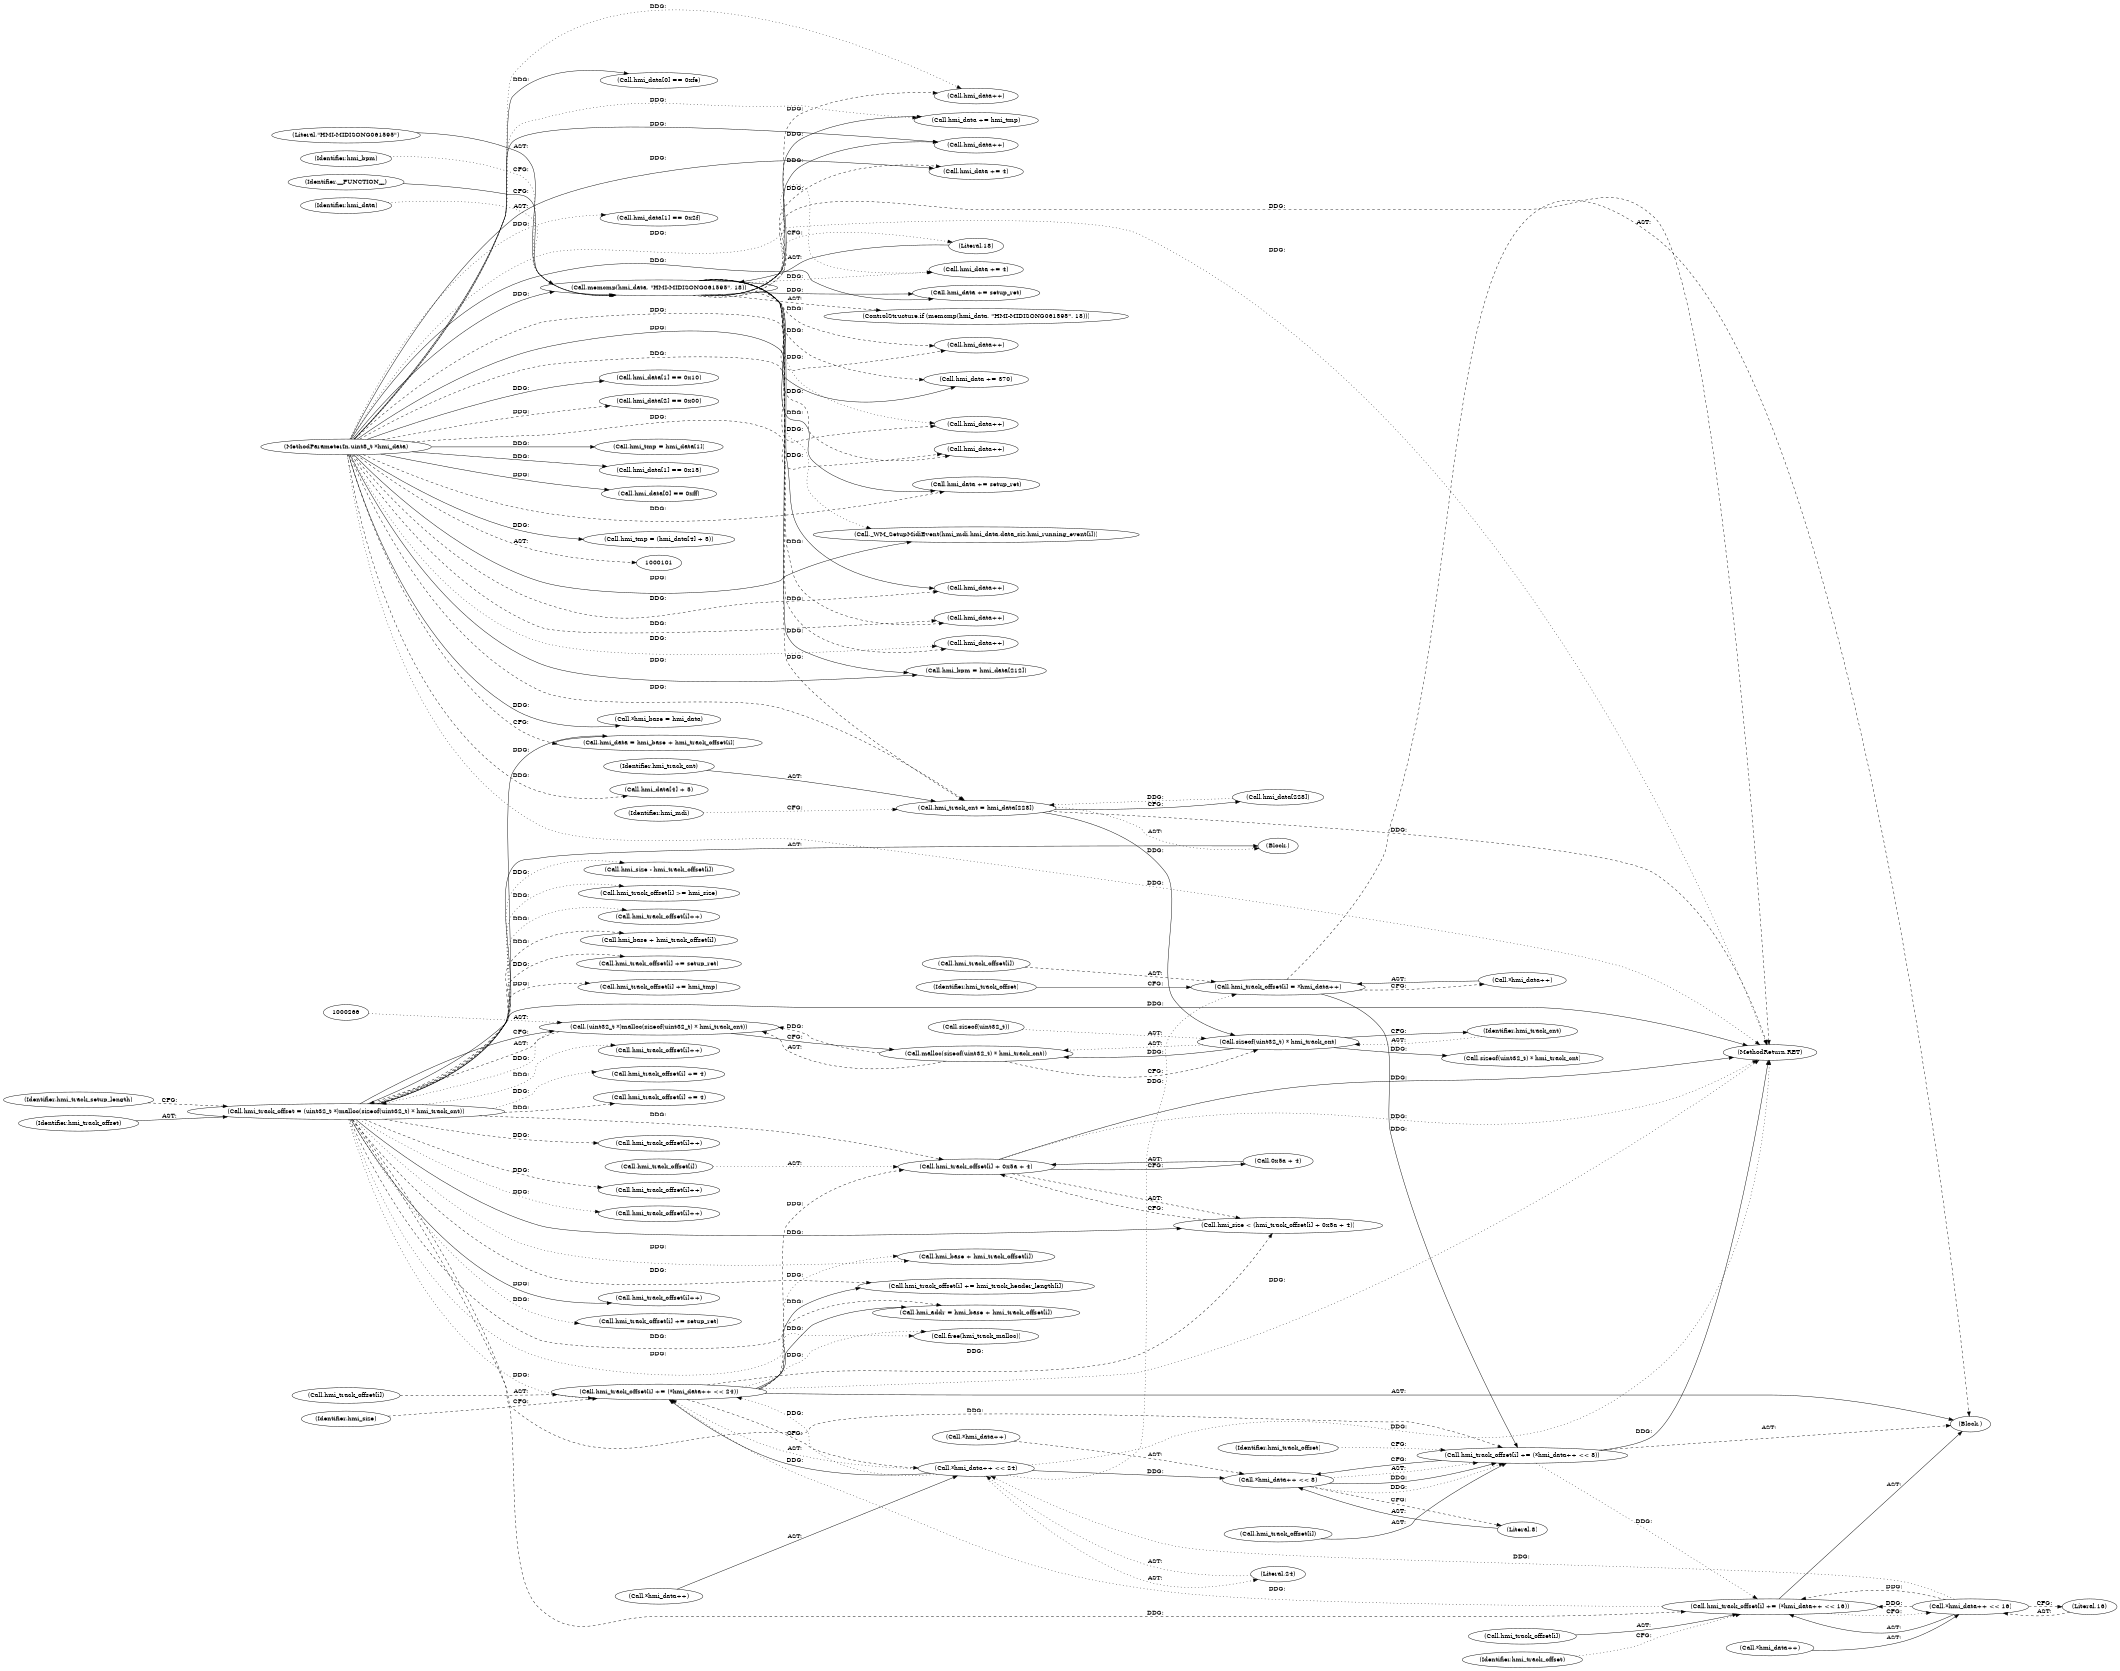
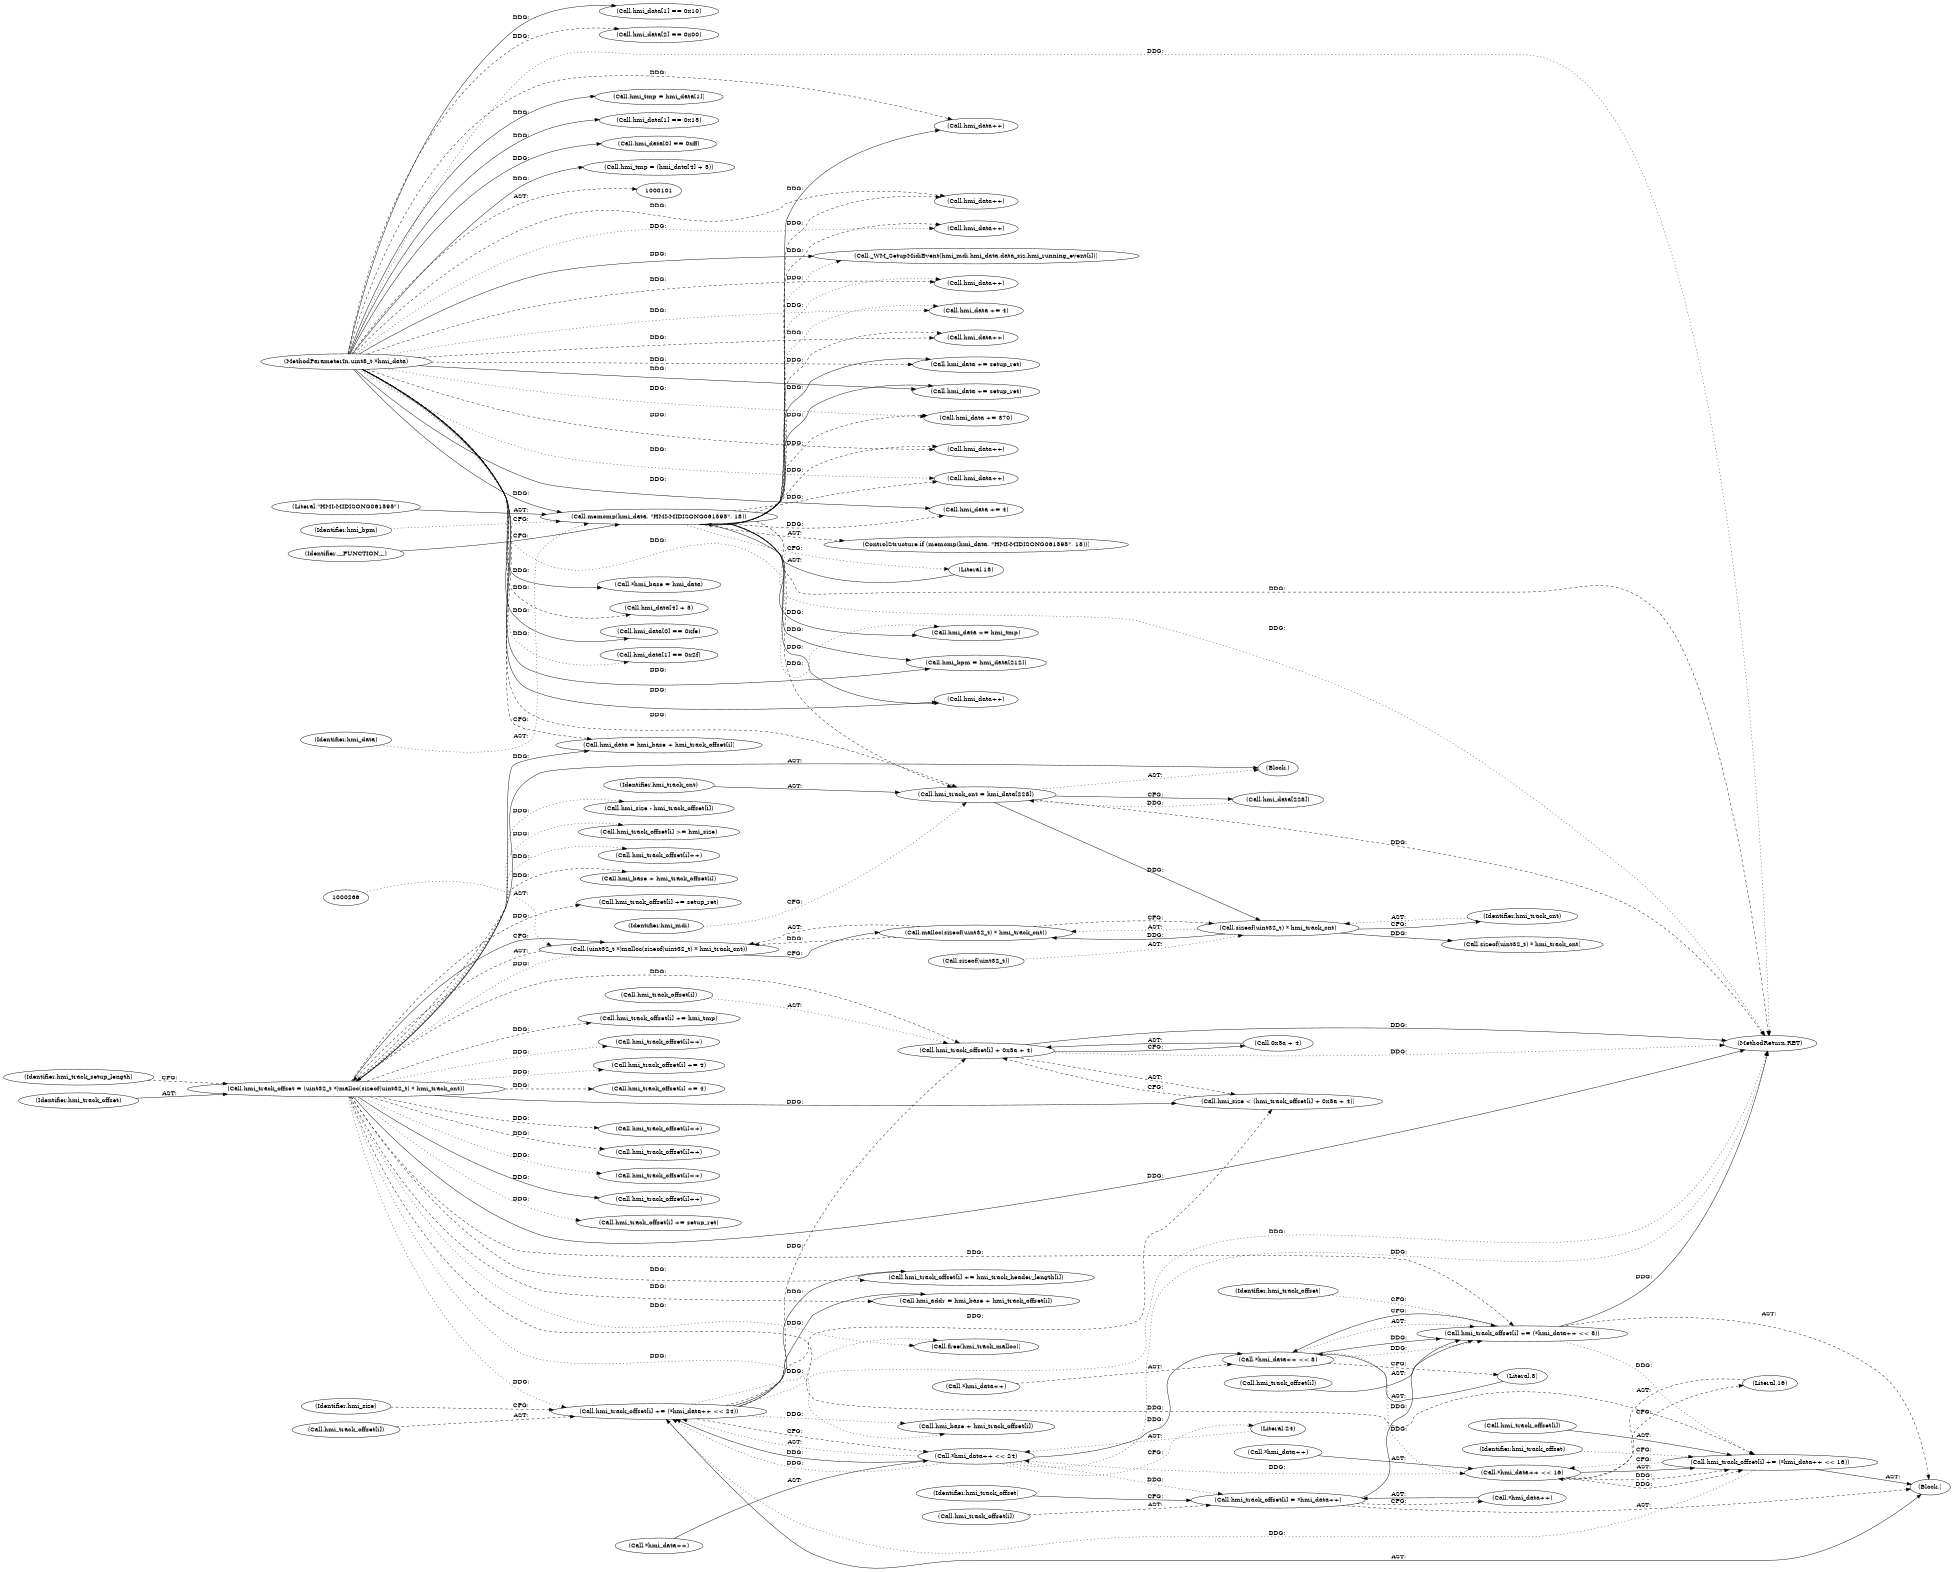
(660, 332) -> (652, 403)
none -> (1388, 1407)
(1156, 1578) -> (1156, 1453)
